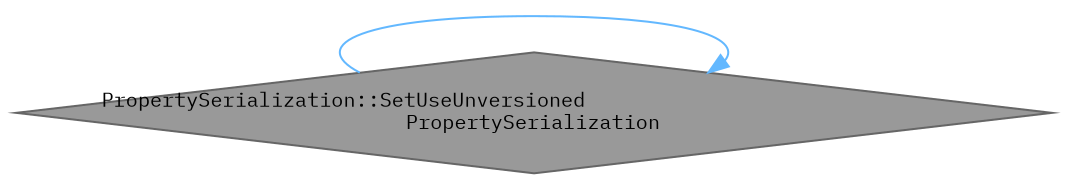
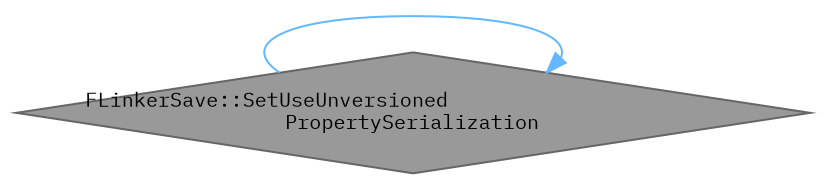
(534, 113) -> (413, 113)
